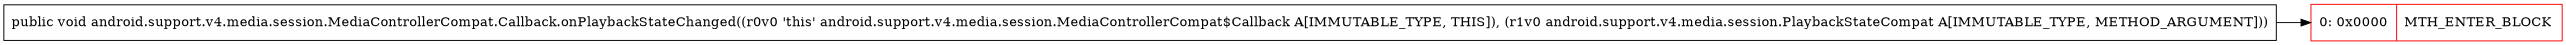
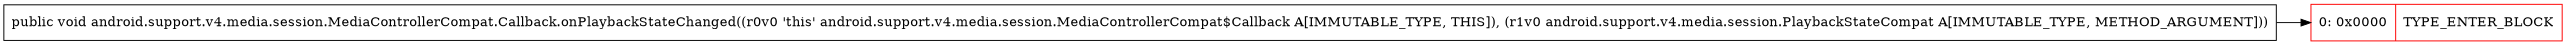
(2478, 22) -> (2479, 22)
